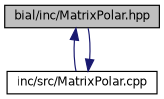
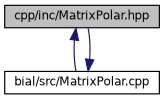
(82, 17) -> (82, 17)
(82, 83) -> (82, 83)
